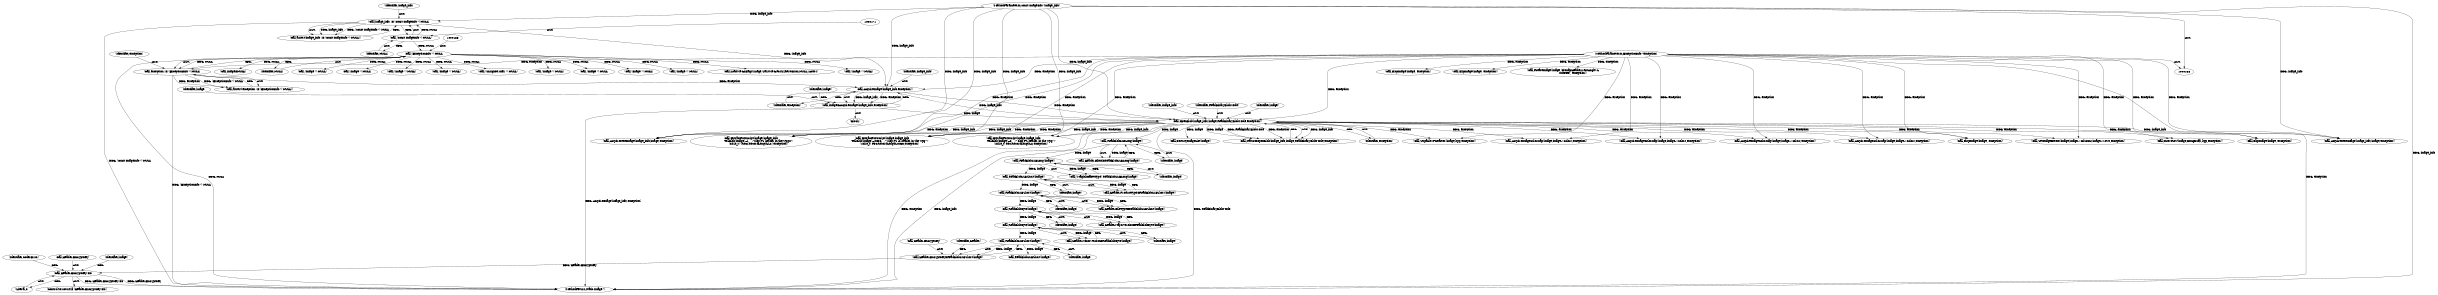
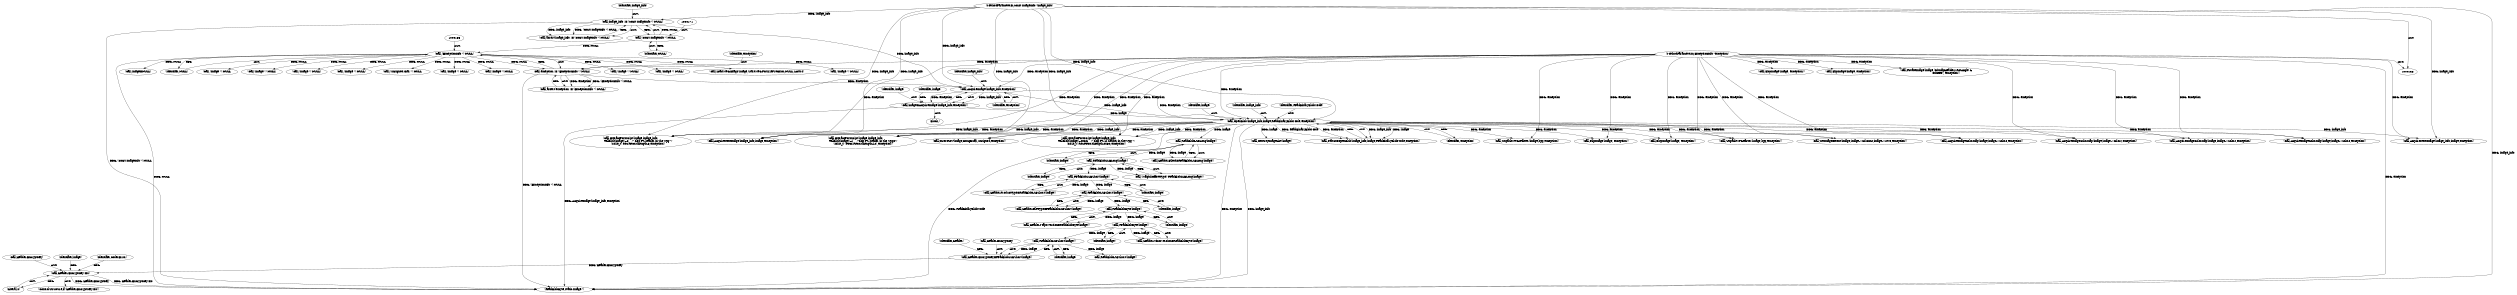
none -> (1527, 141)
(2190, 141) -> (969, 141)
(585, 290) -> (564, 290)
